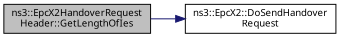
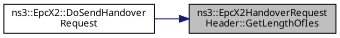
(163, 19) -> (167, 19)
